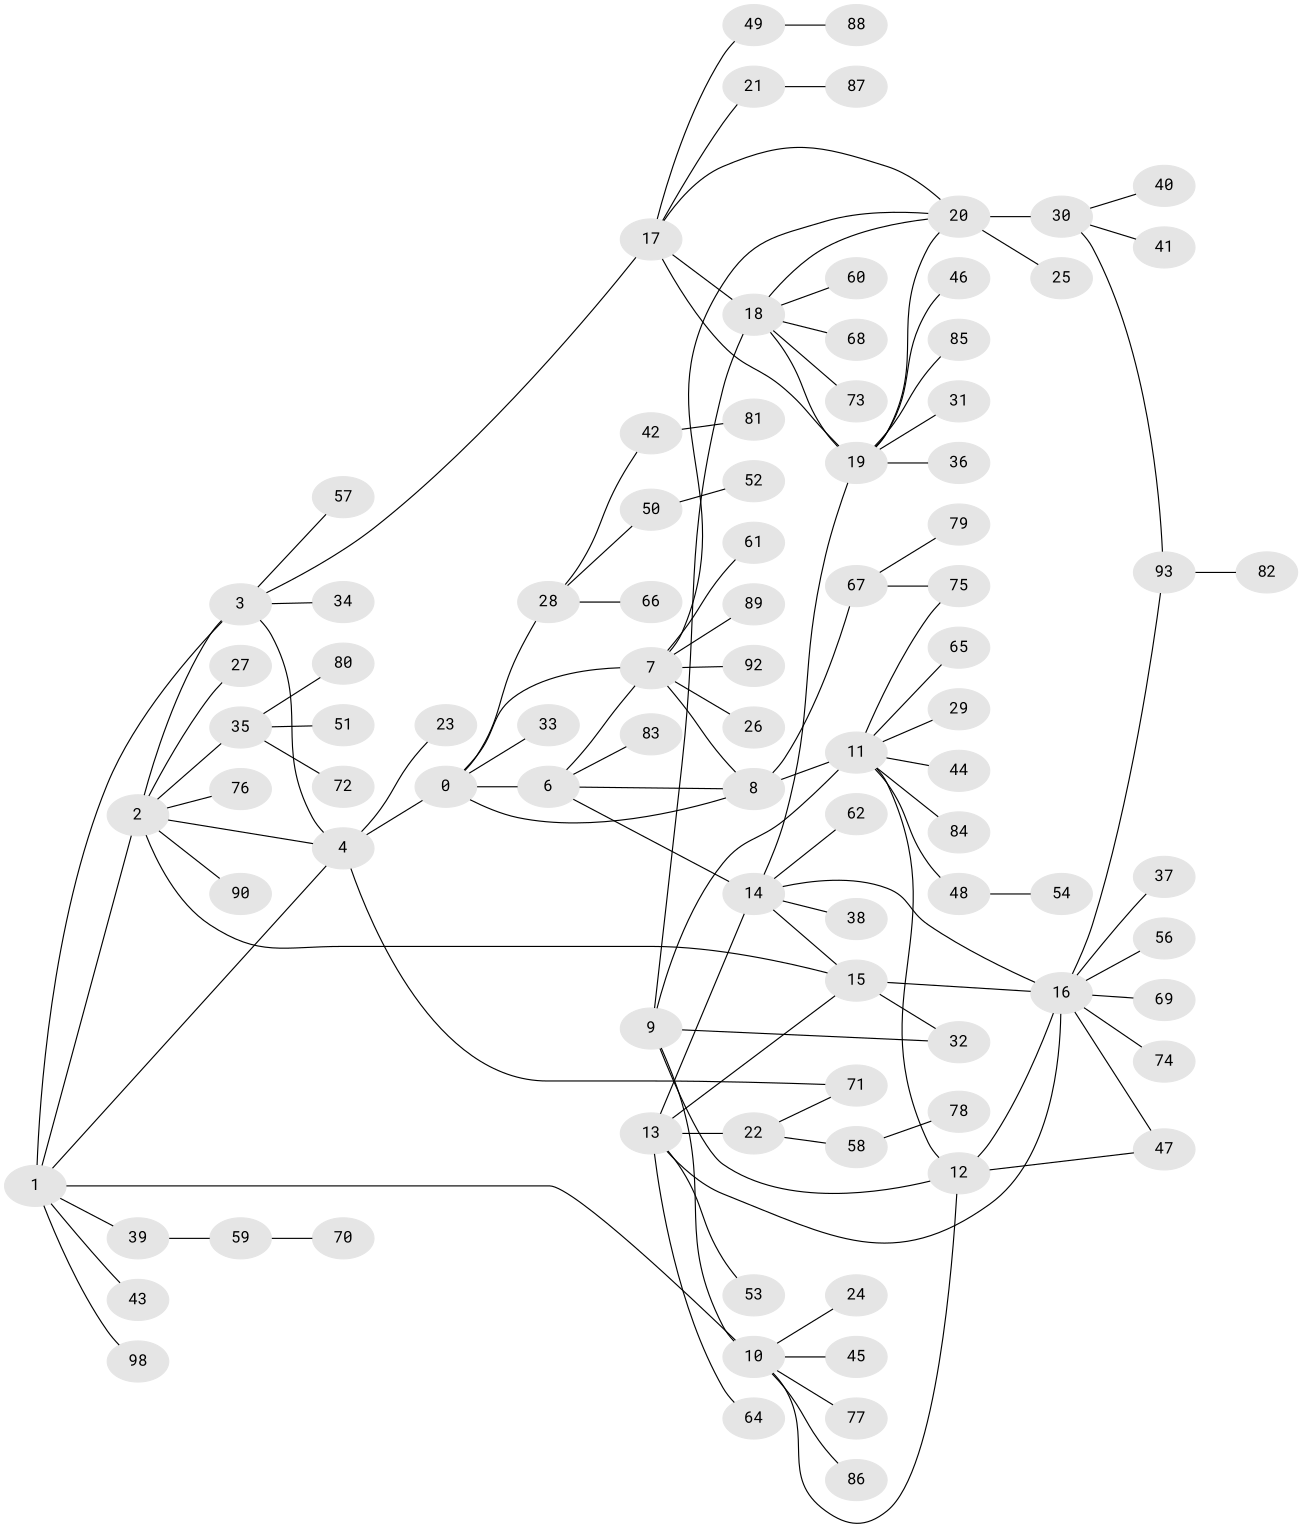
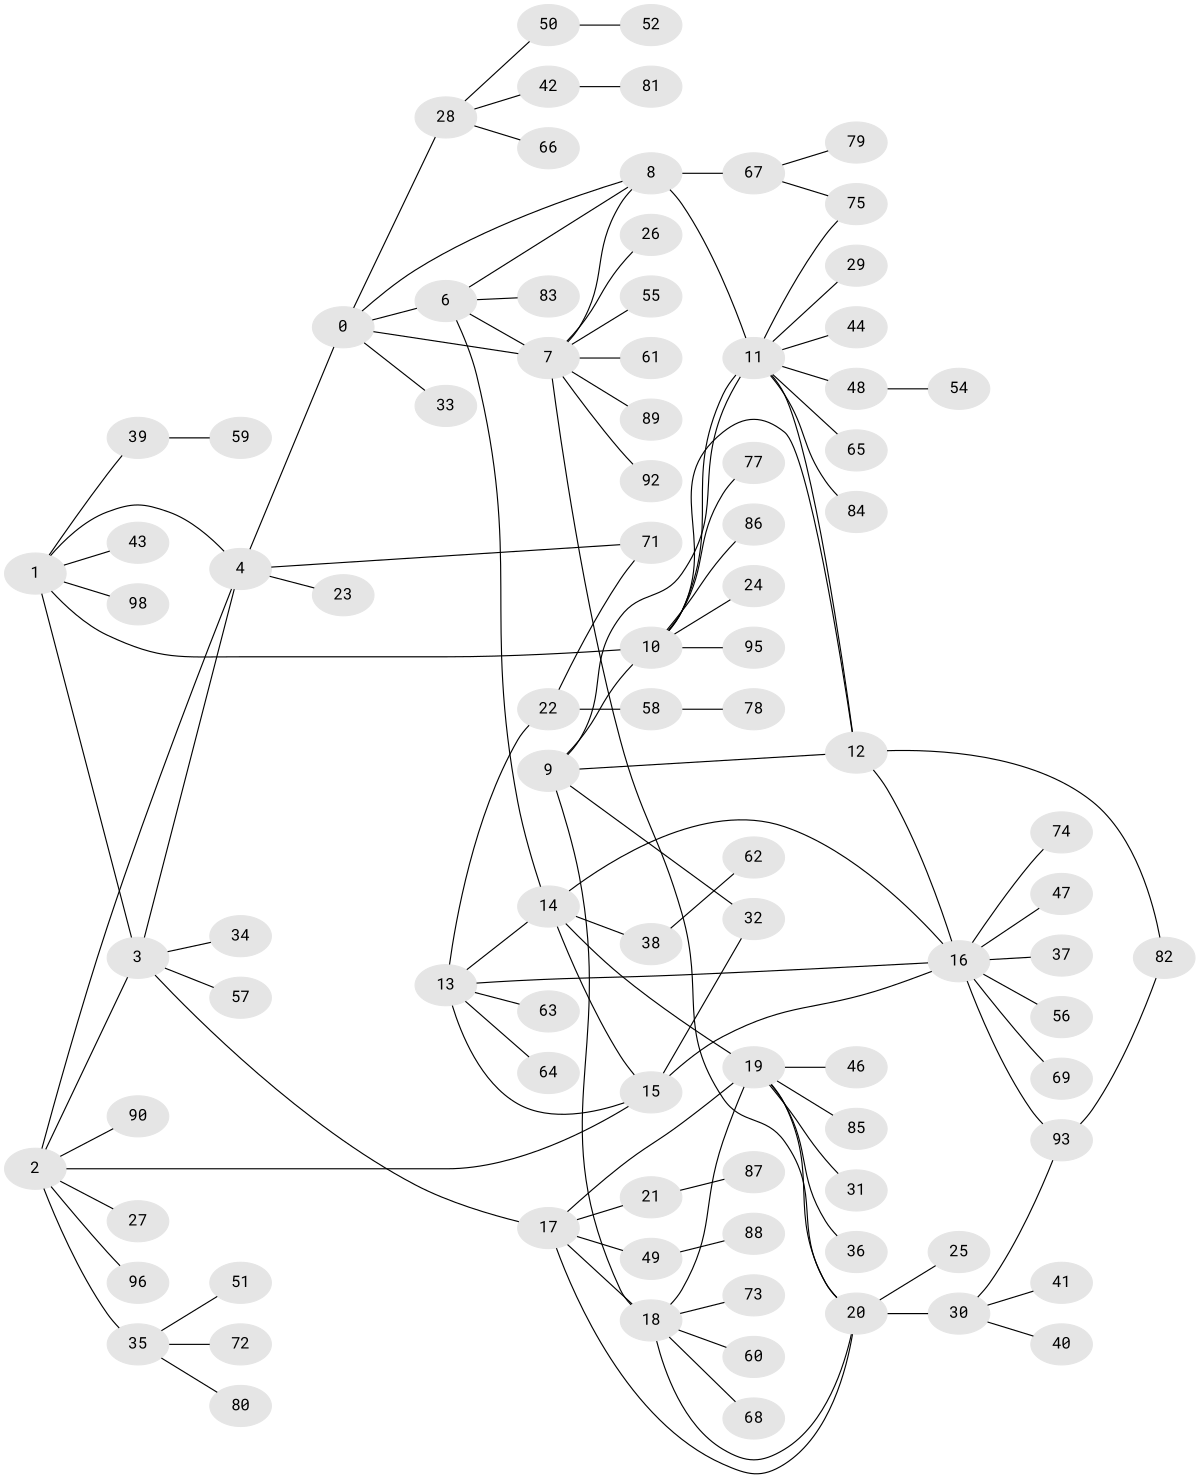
none -> (651, 296)
none -> (702, 503)
(241, 789) -> (138, 1283)
(805, 854) -> (702, 901)
(87, 1001) -> none
(1062, 1161) -> (1067, 785)
(343, 1238) -> none
(754, 1295) -> (548, 1011)
(856, 1357) -> (754, 648)
